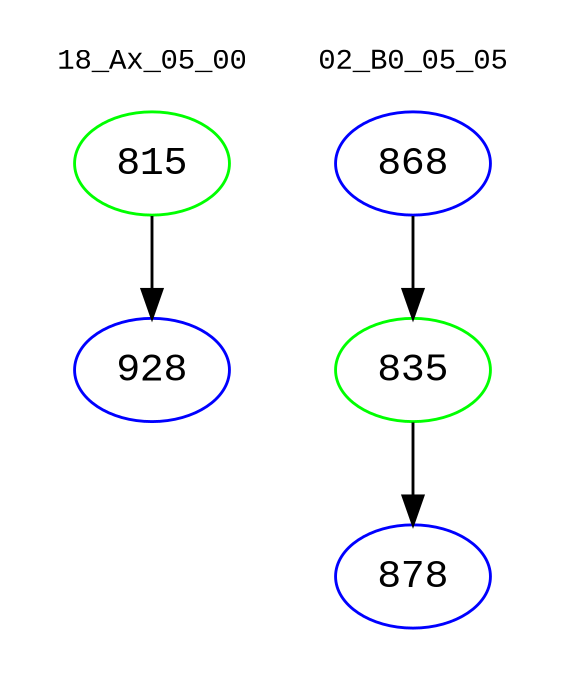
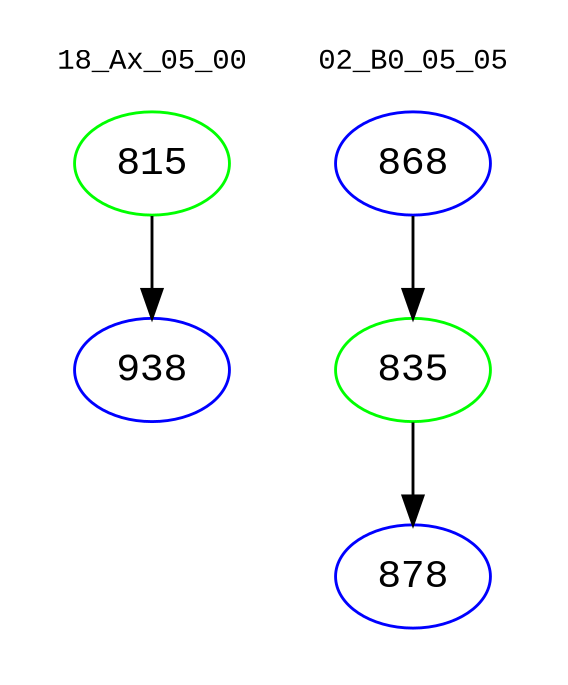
(152, 370) -> (152, 370)
